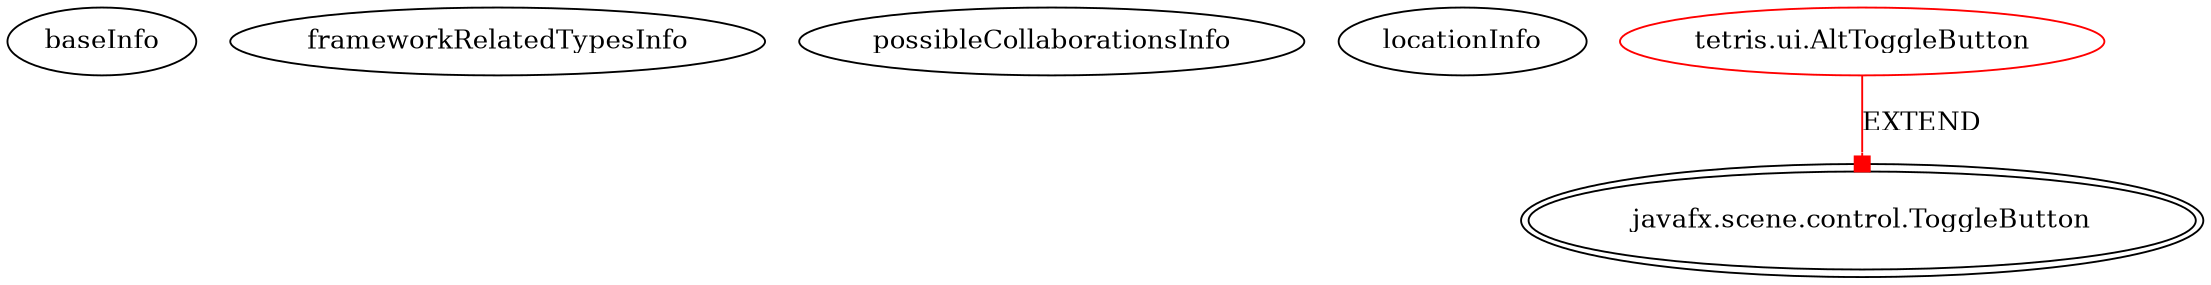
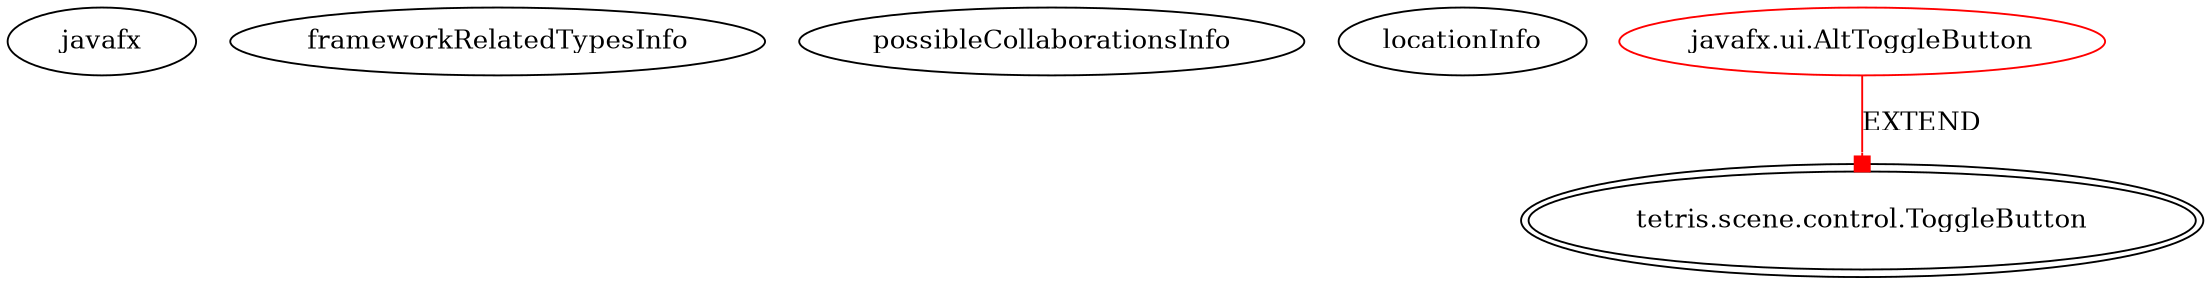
(102, 41) -> (102, 41)
(1862, 41) -> (1862, 41)
(1862, 221) -> (1862, 221)
